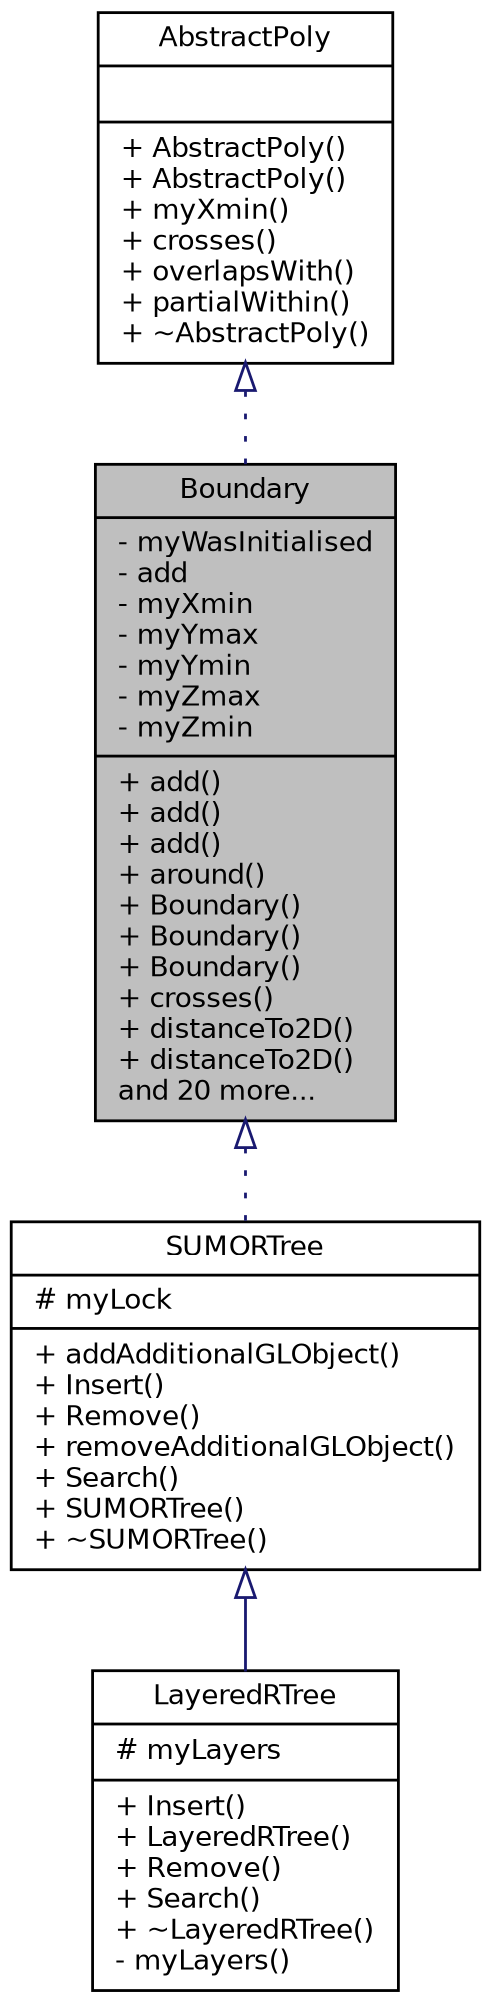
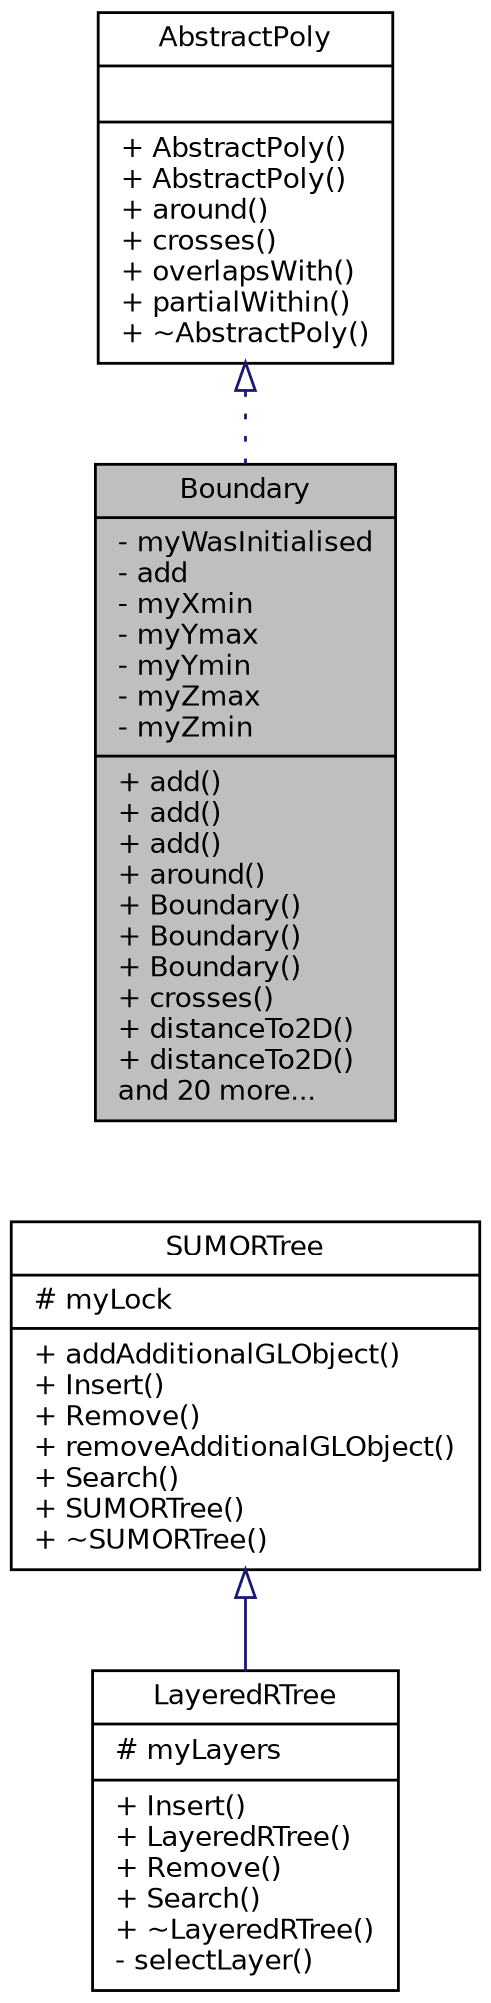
(206, 210) -> (195, 210)
(245, 1185) -> none
(203, 1961) -> (215, 1961)
